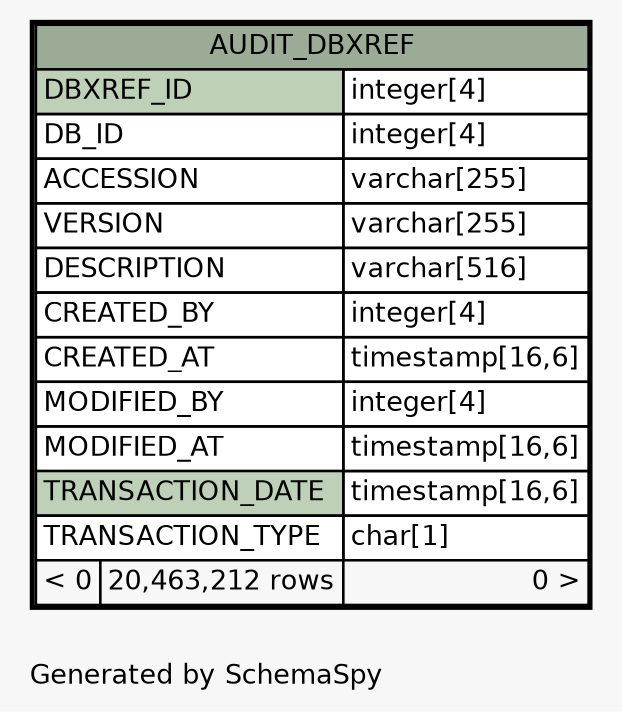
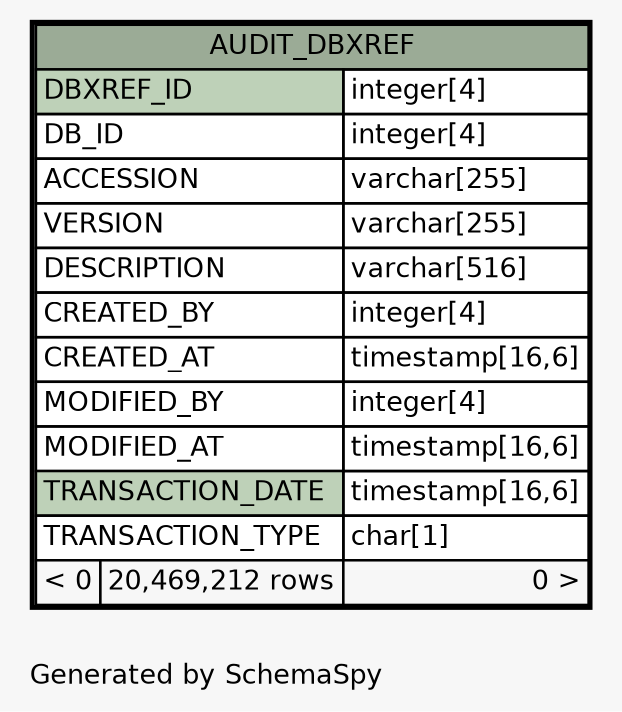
(222, 581) -> (222, 581)
